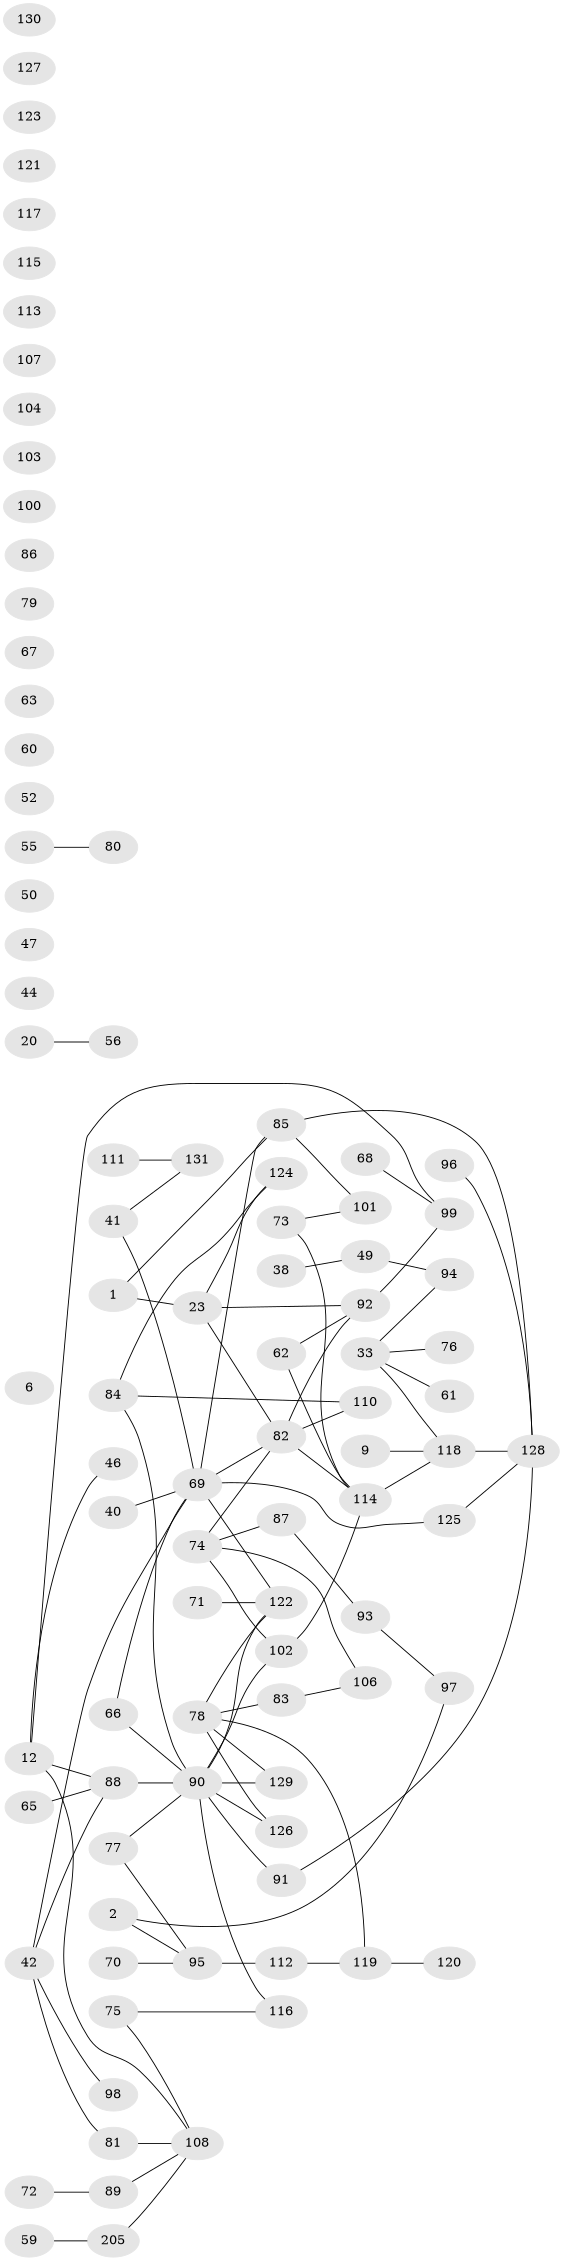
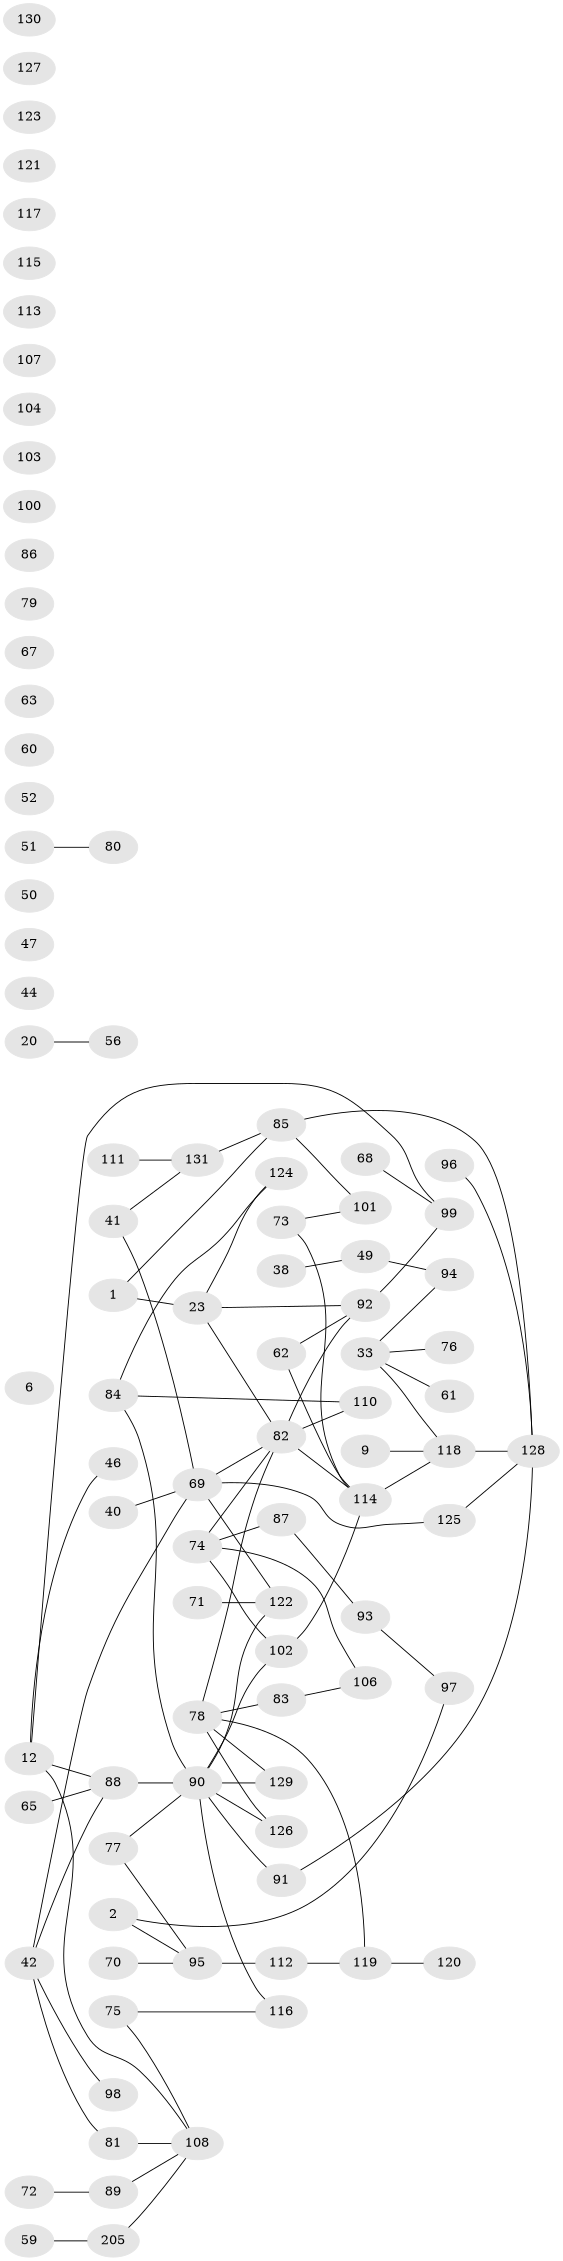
(29, 847) -> (29, 847)
(229, 1301) -> (240, 1142)
(234, 1657) -> (235, 1576)
(113, 1714) -> none
